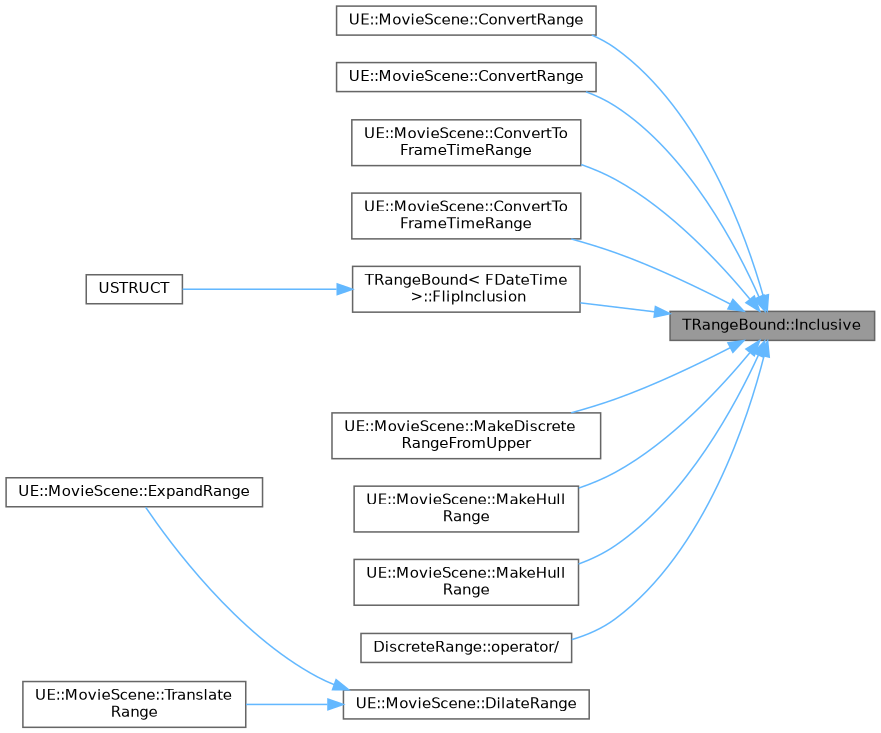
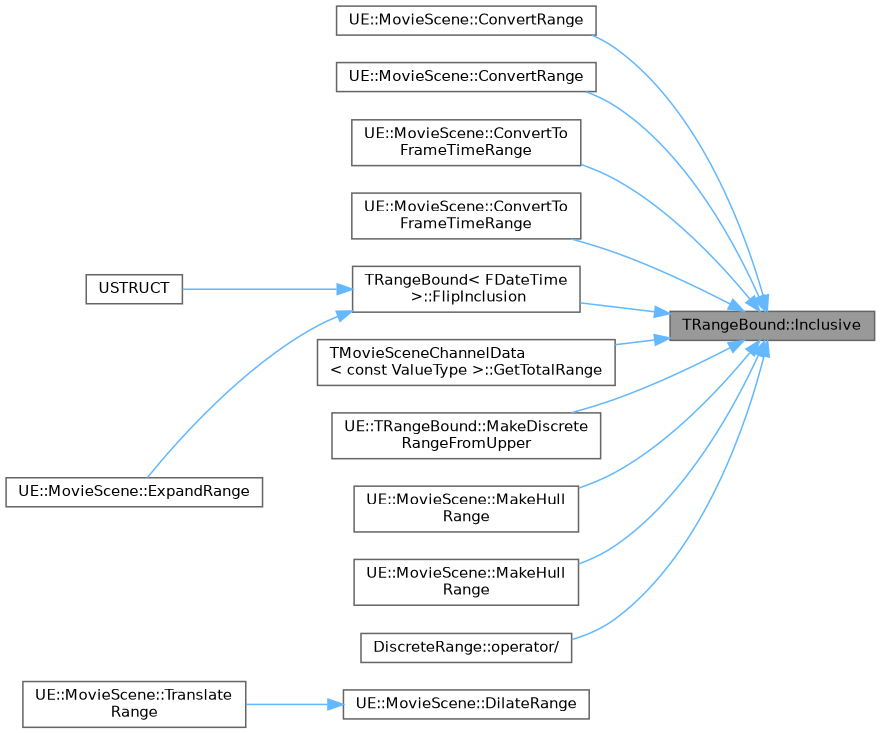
none -> (466, 363)
(466, 436) -> (466, 436)
(229, 608) -> (234, 386)
